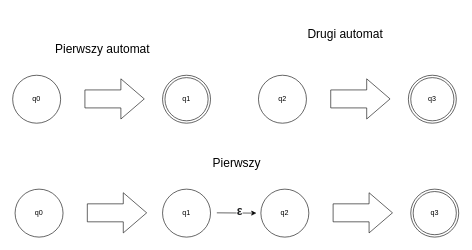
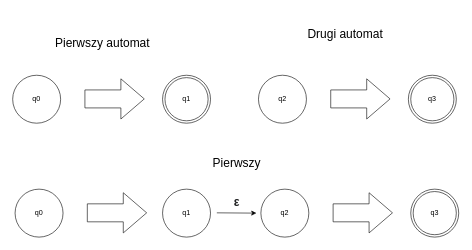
(102, 48) -> (102, 42)
(239, 210) -> (236, 201)
